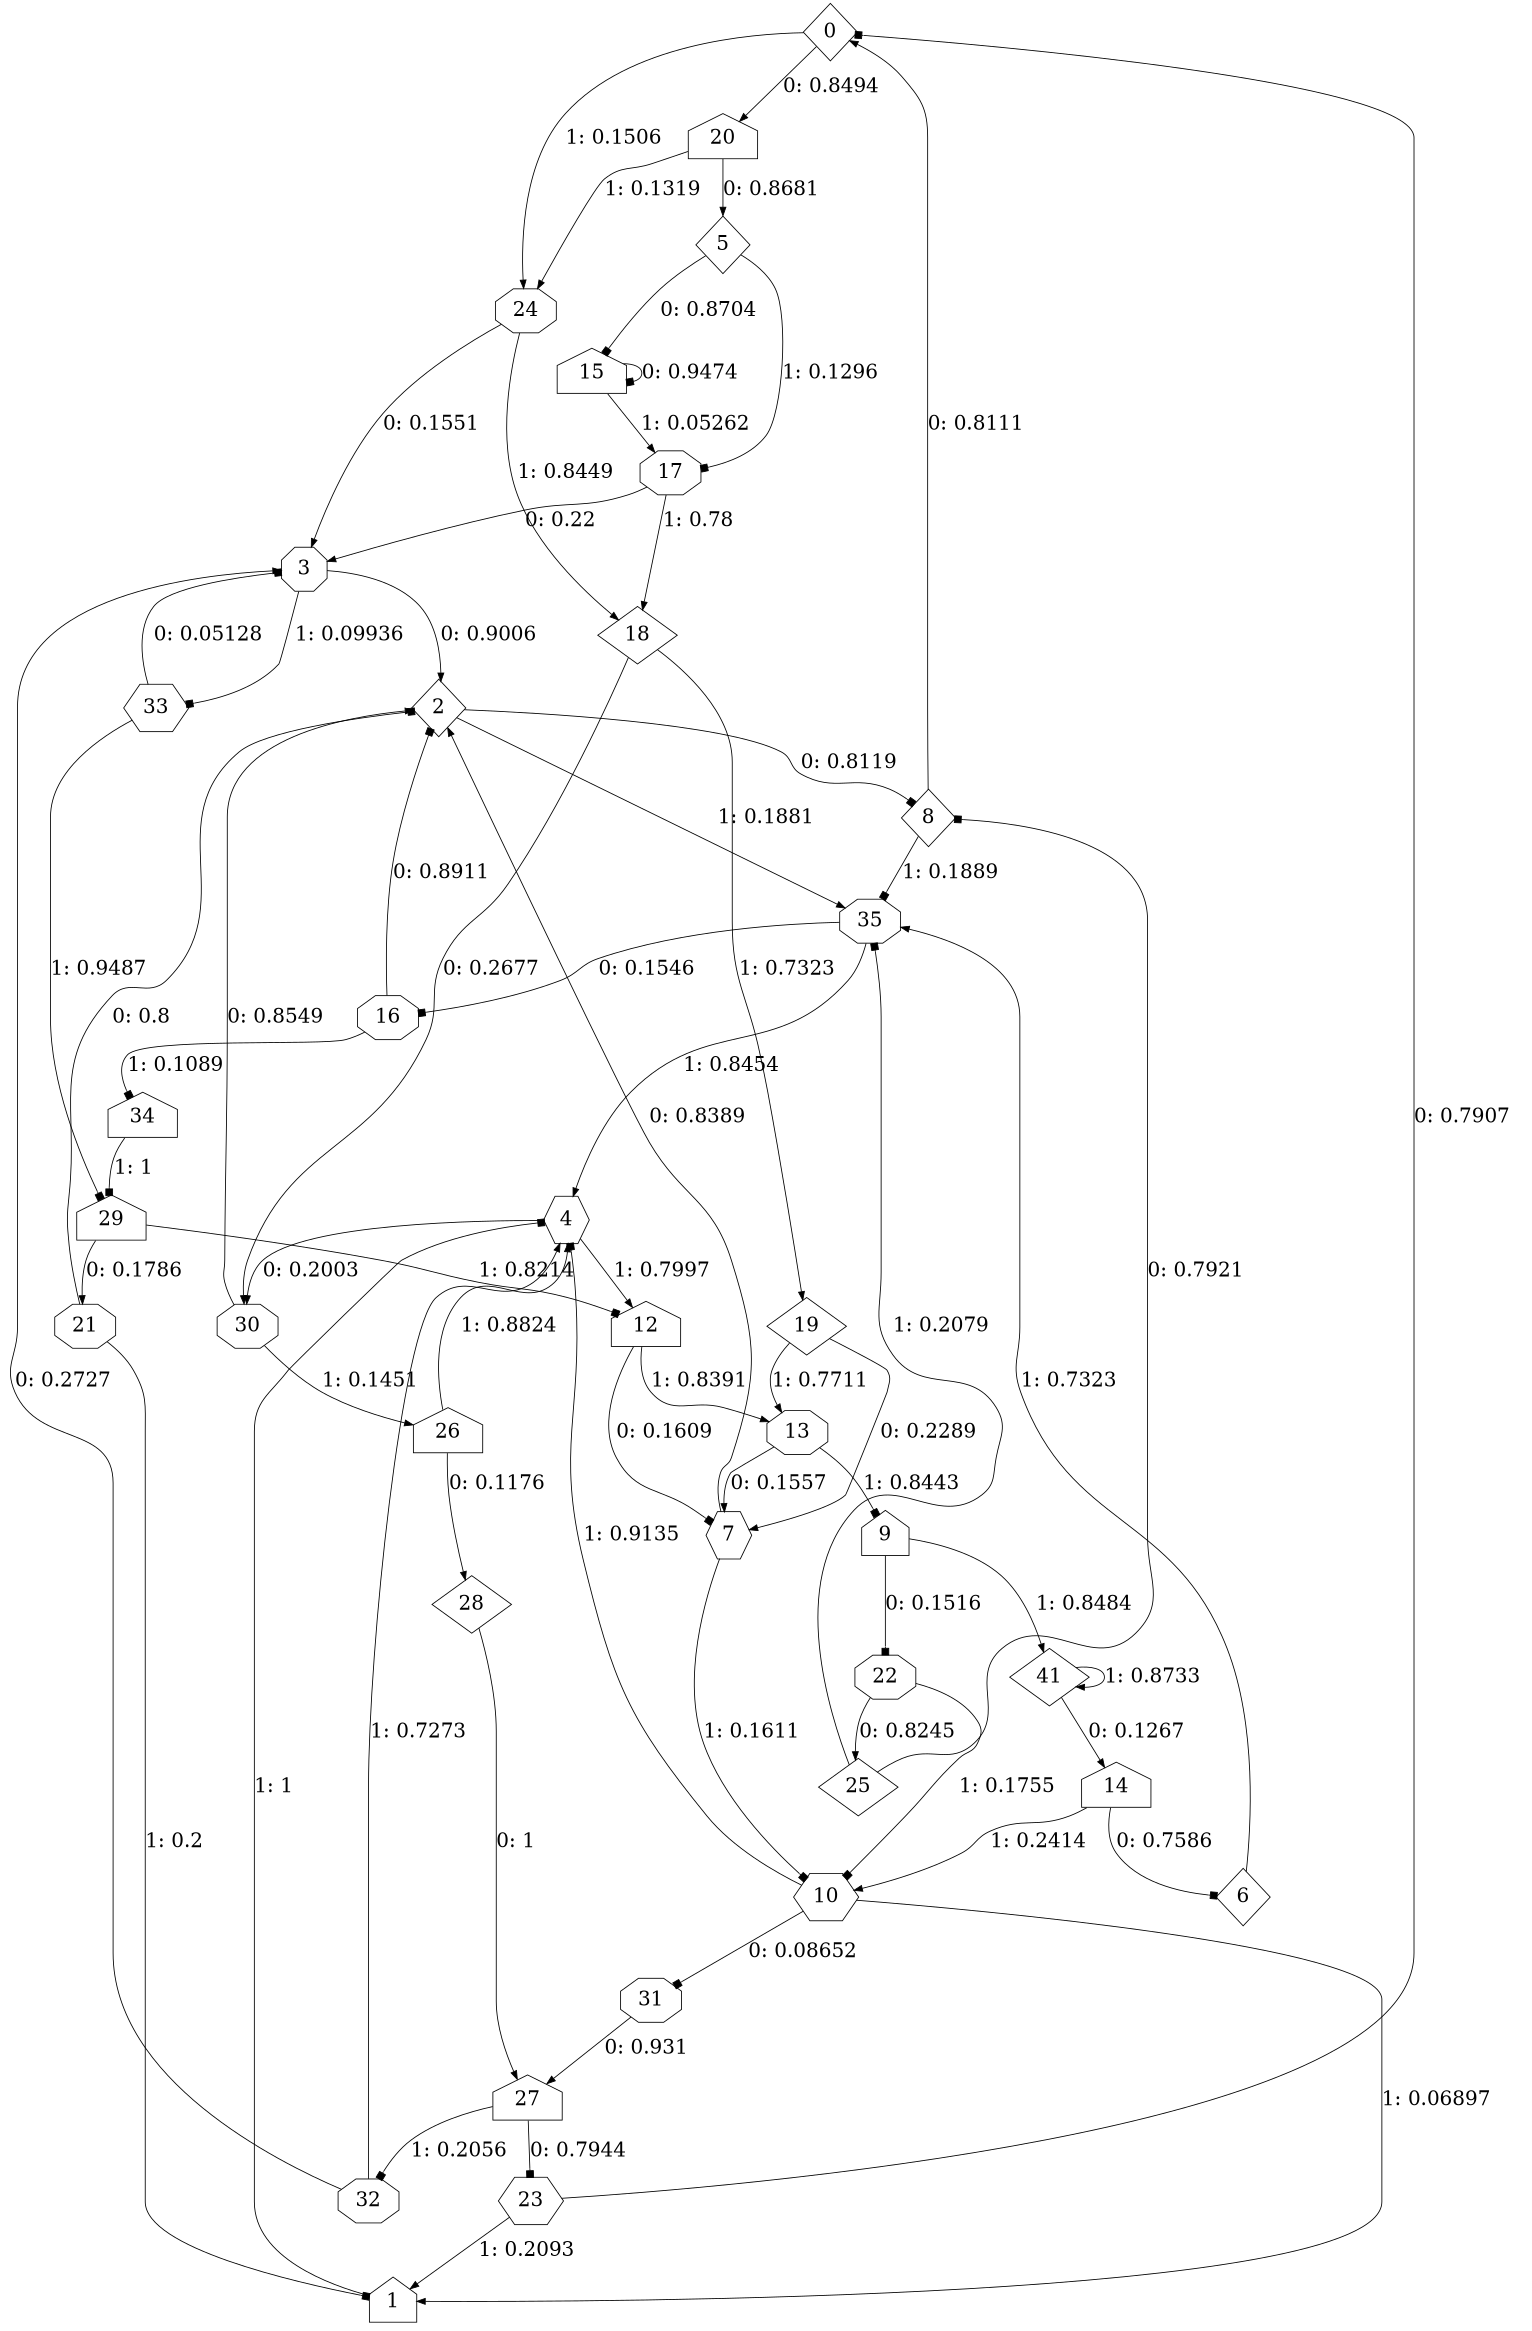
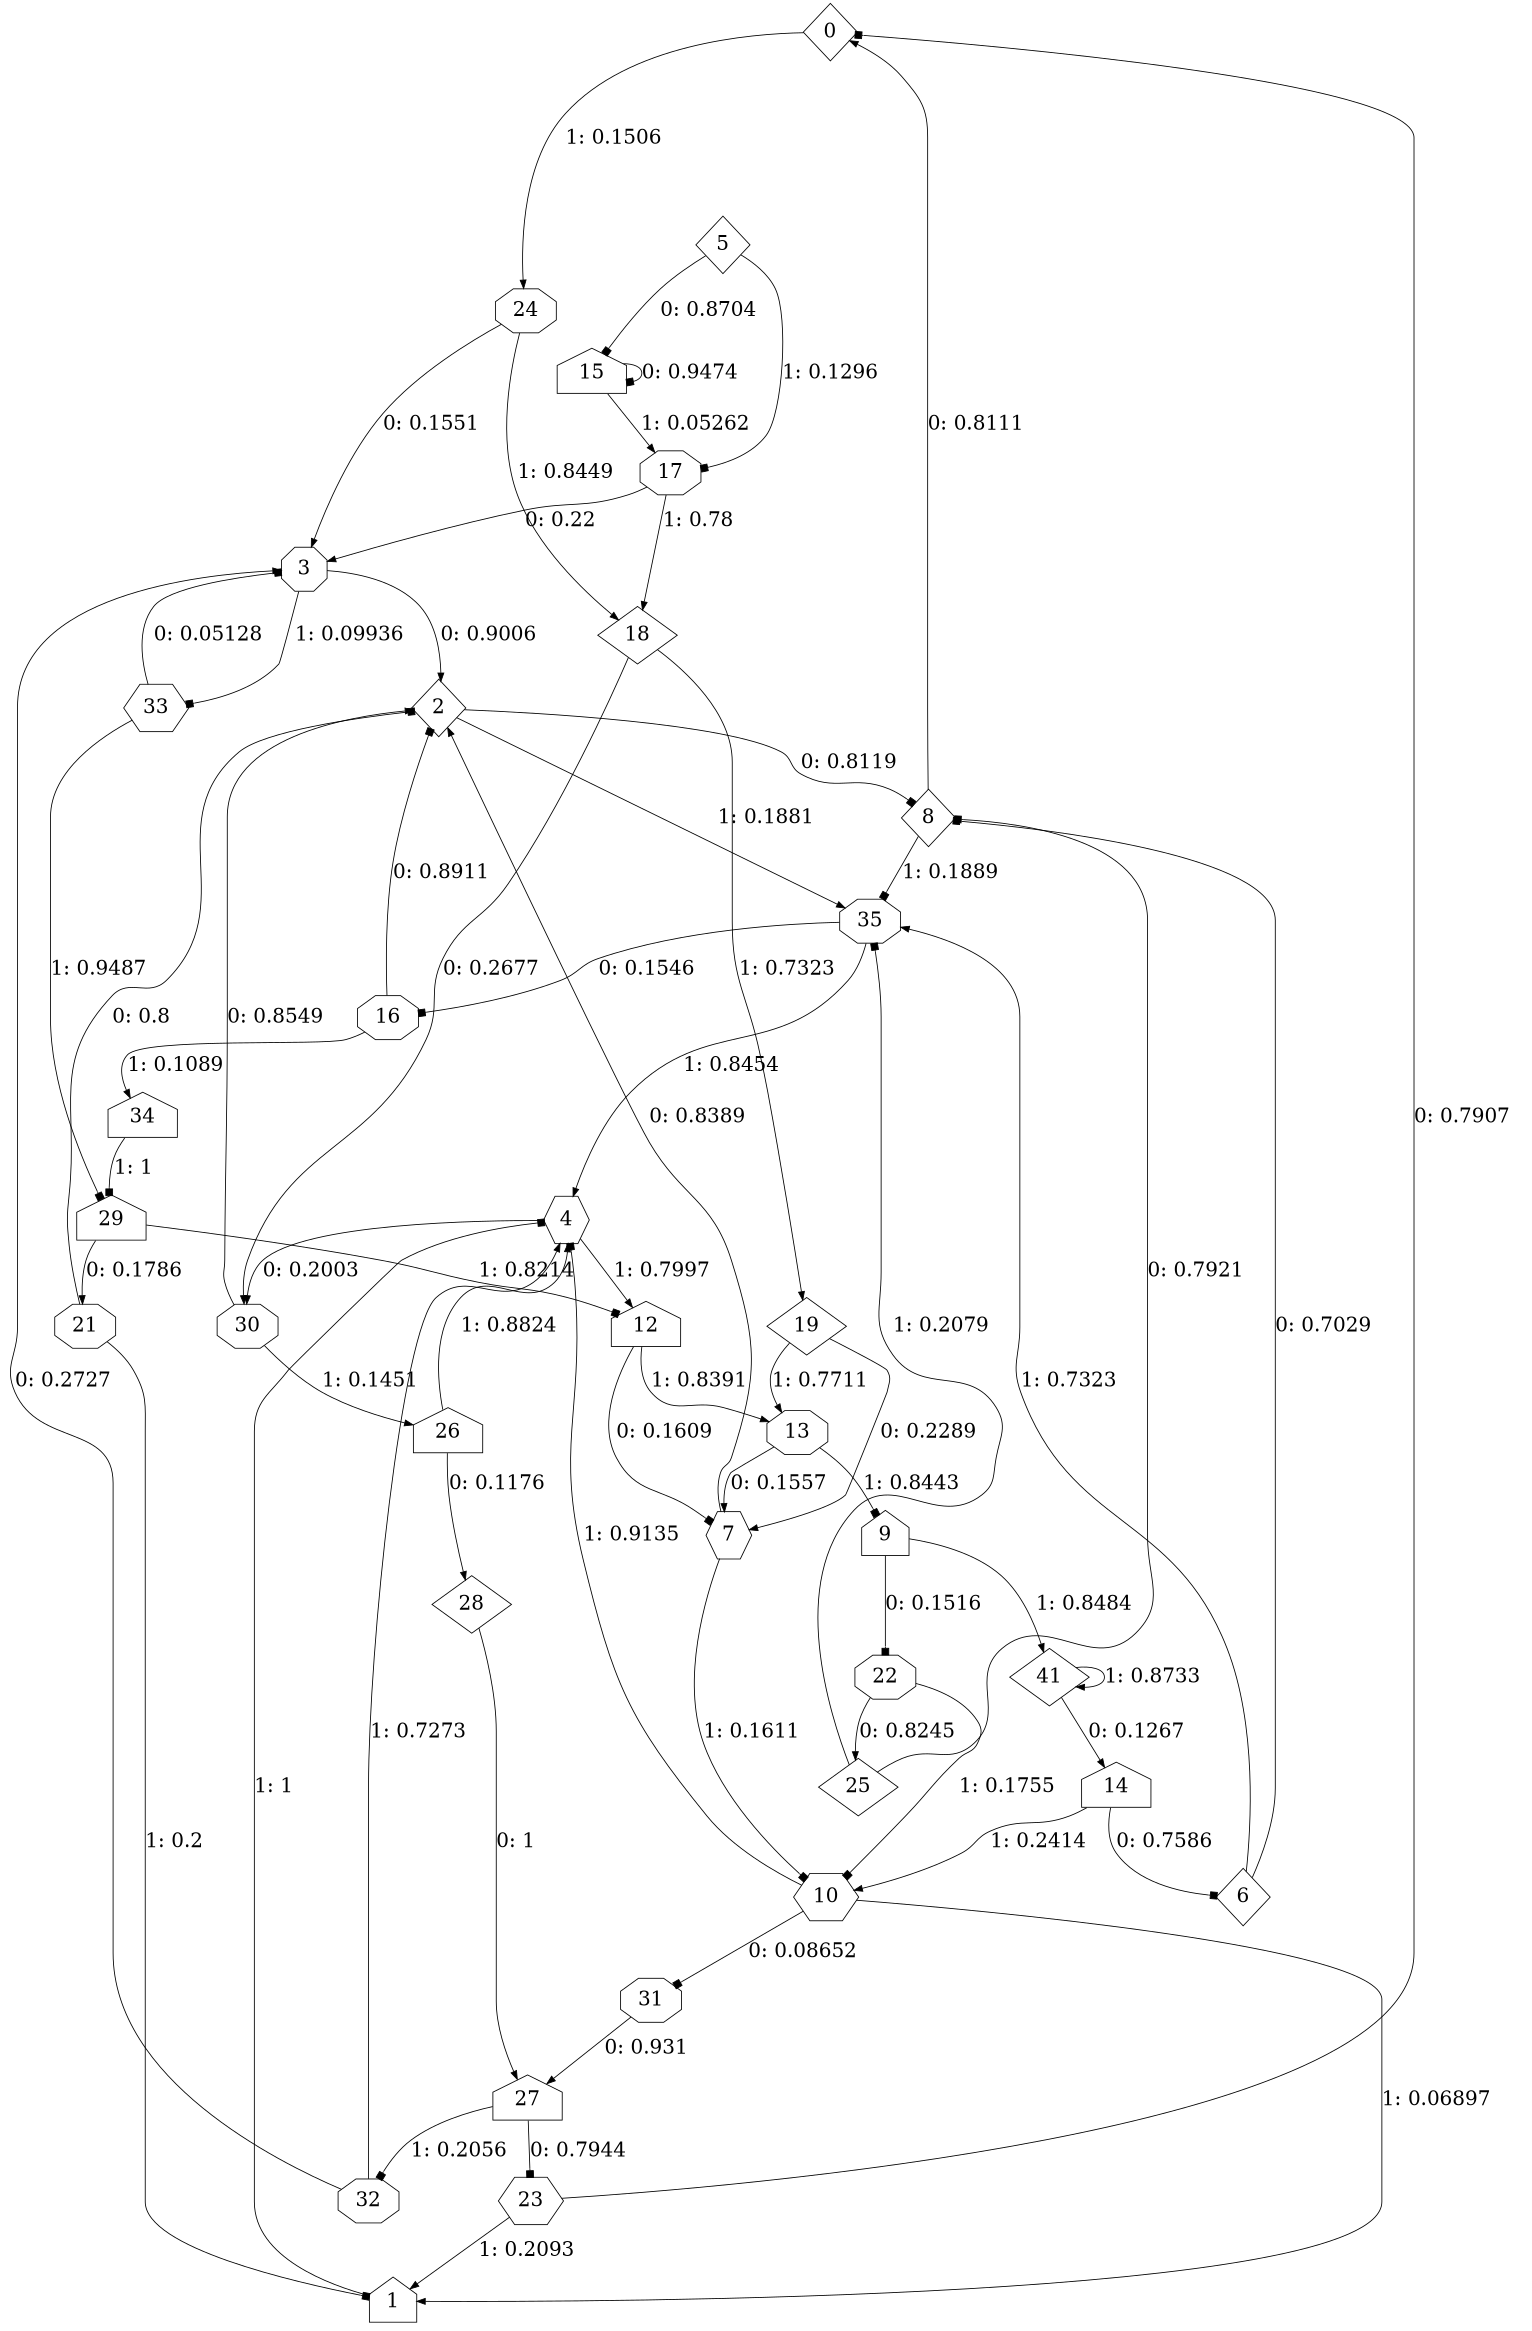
(723, 139) -> none
(234, 1043) -> (234, 1043)
none -> (1275, 1230)
